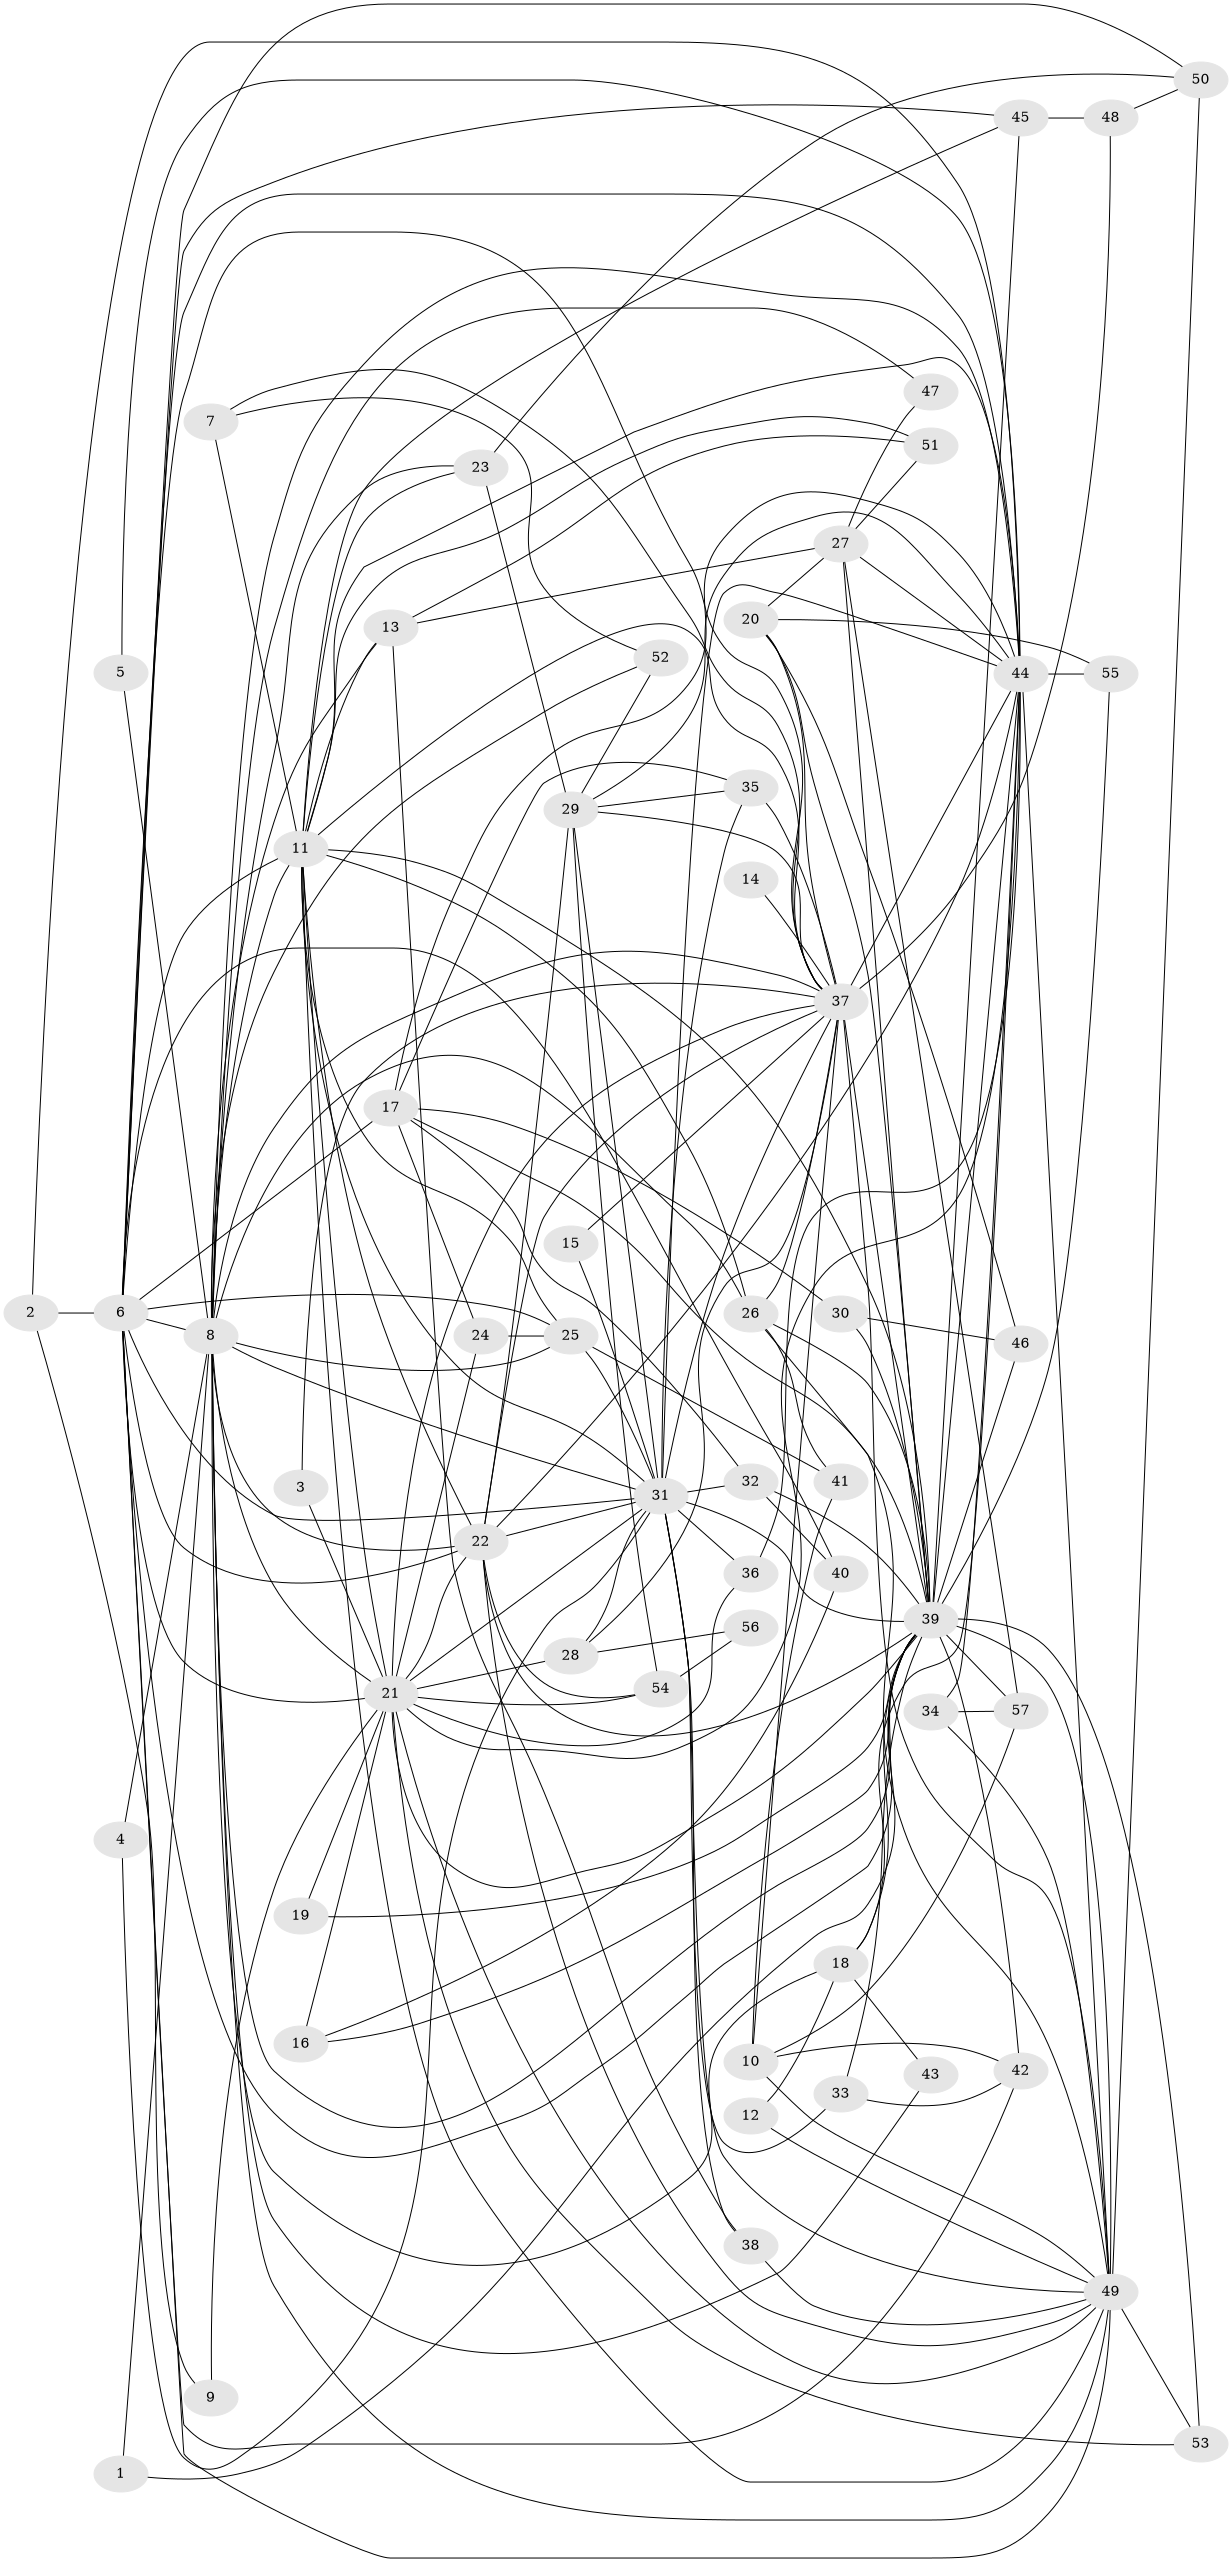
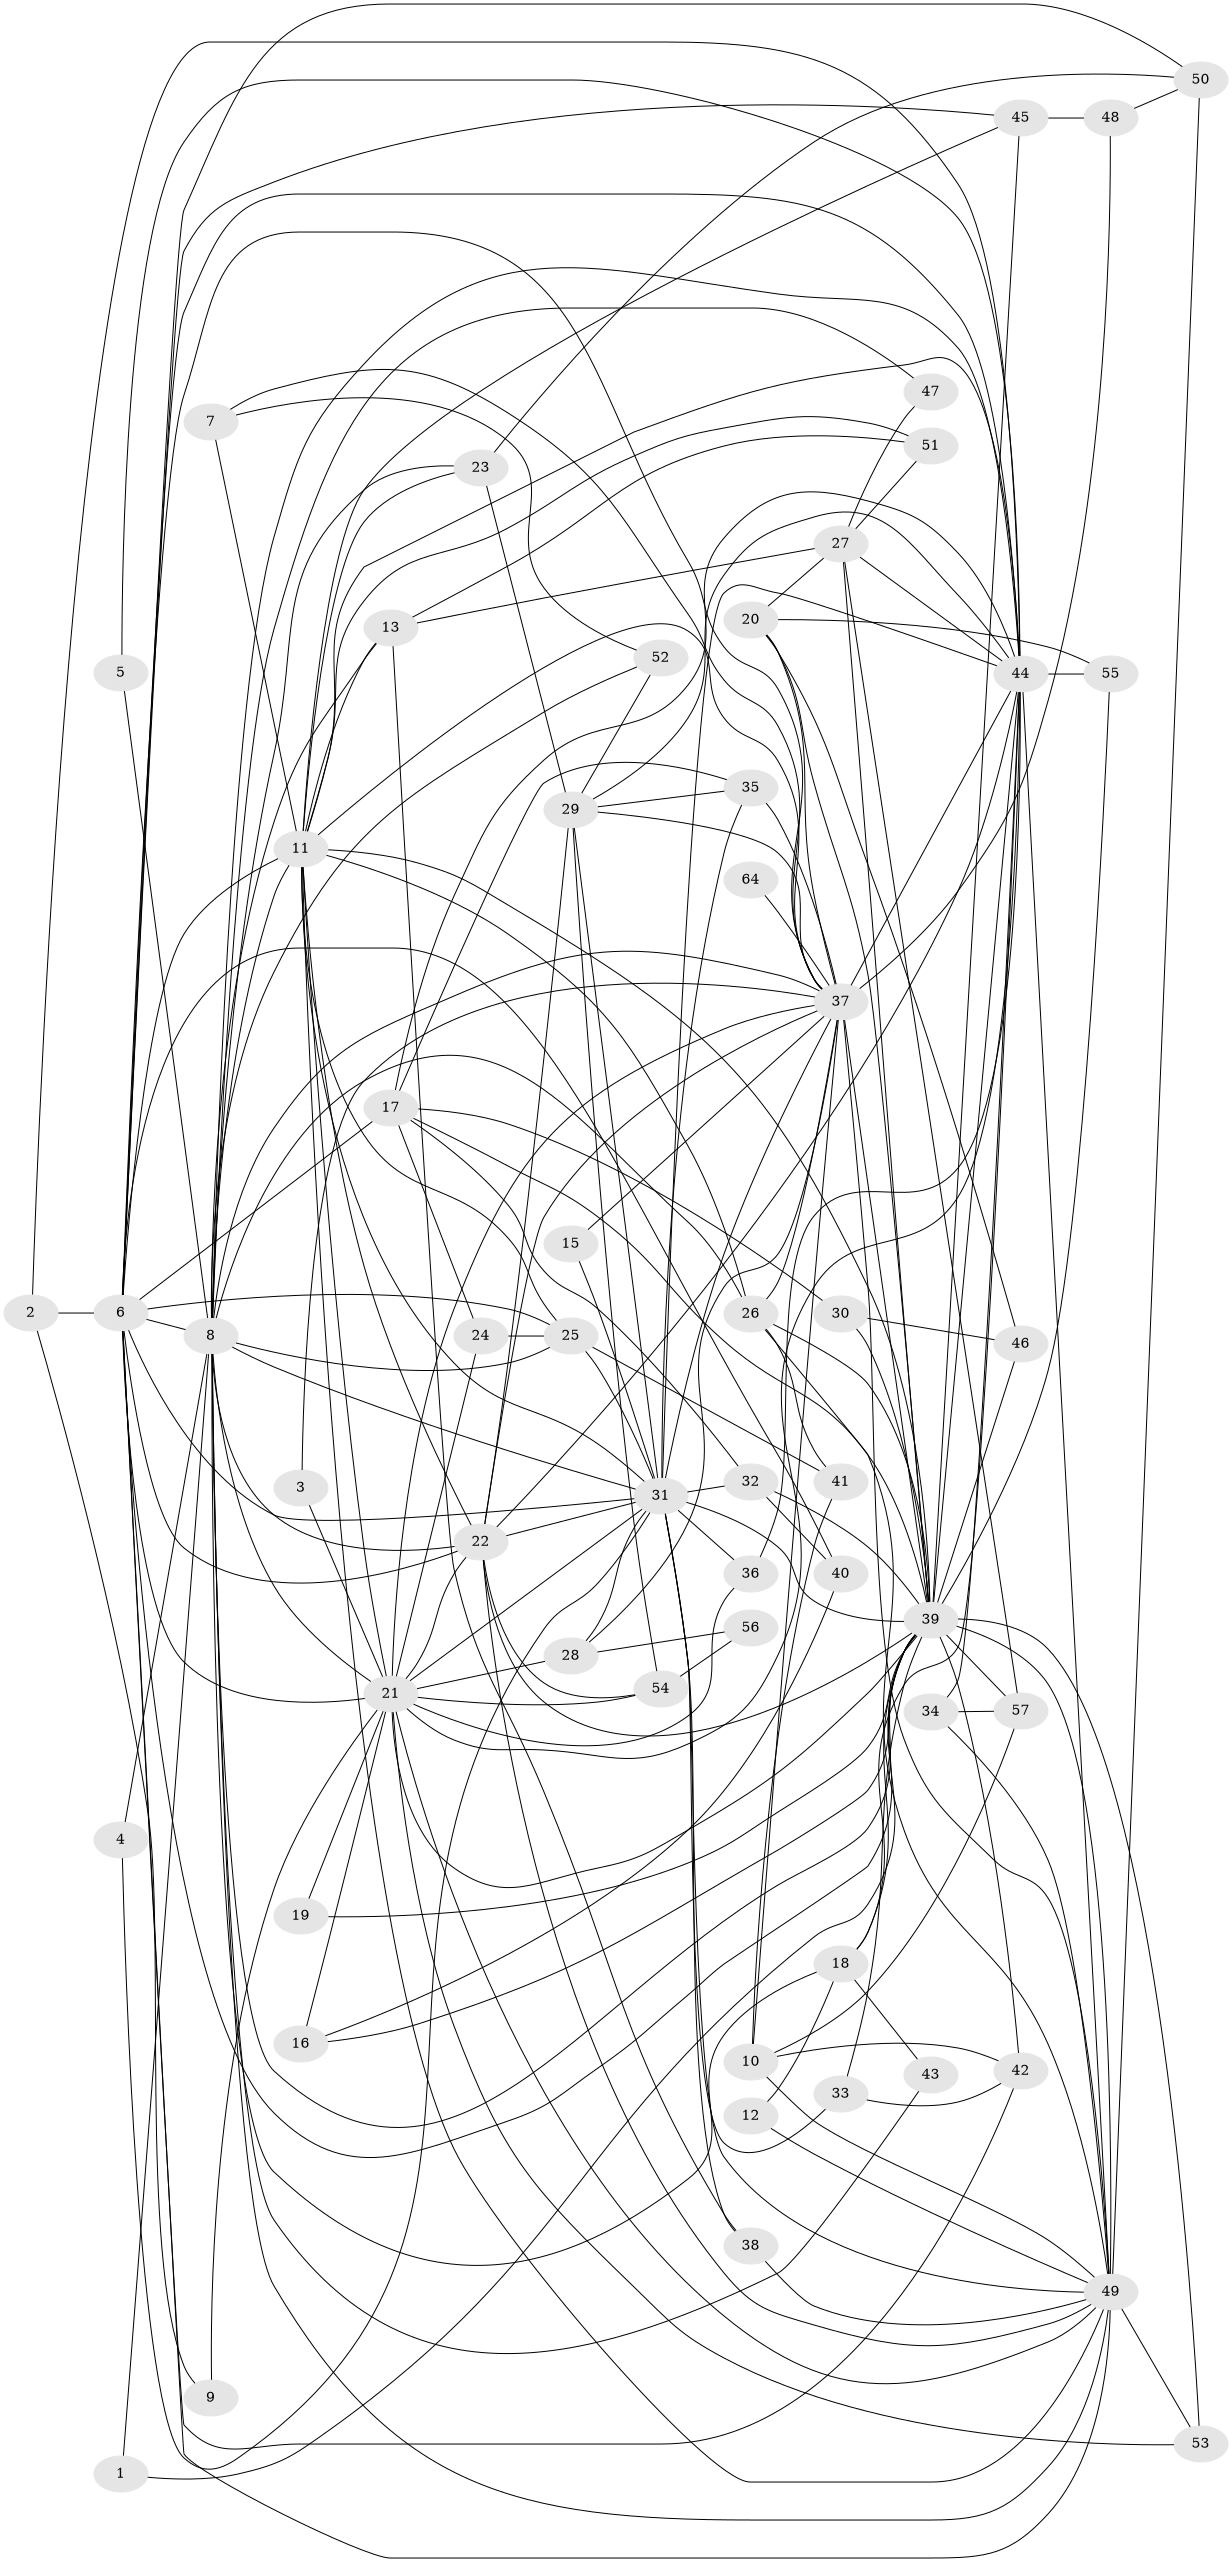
(751, 880) -> (751, 880)
